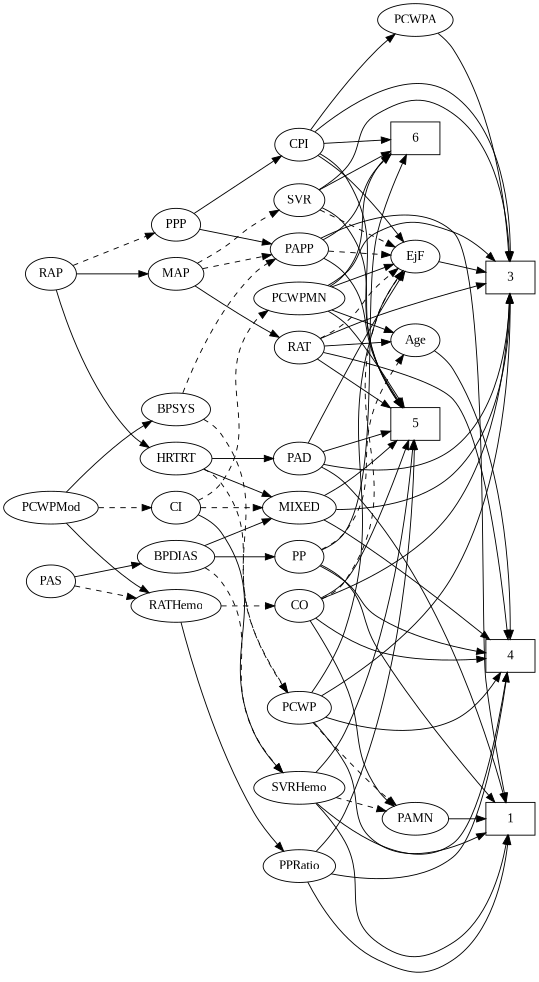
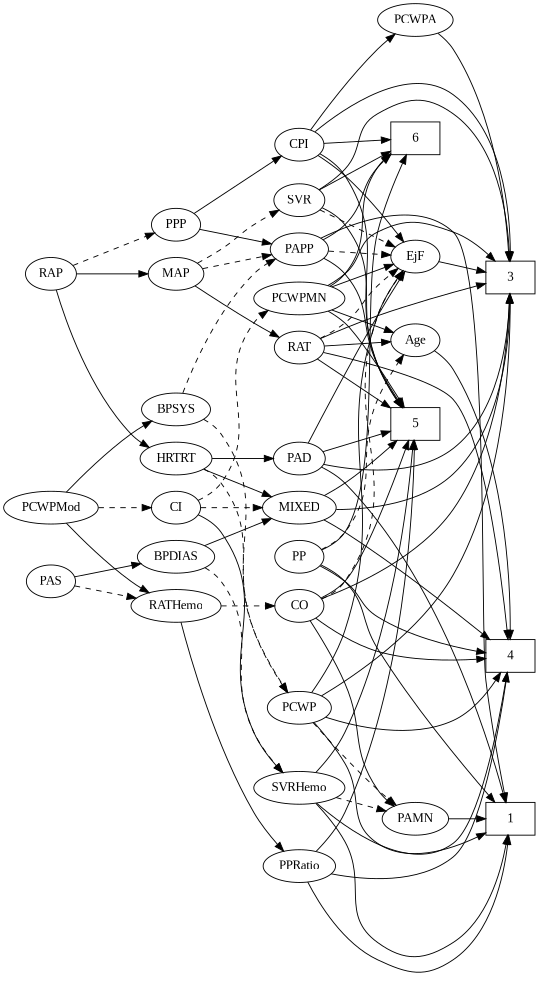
(250, 557) -> none
